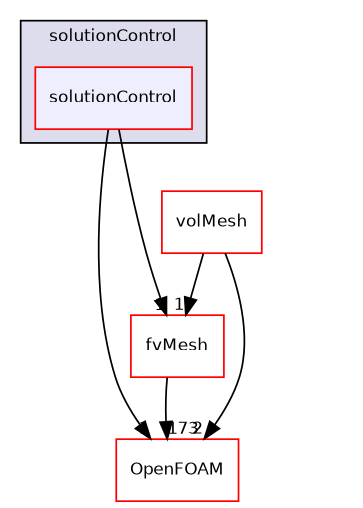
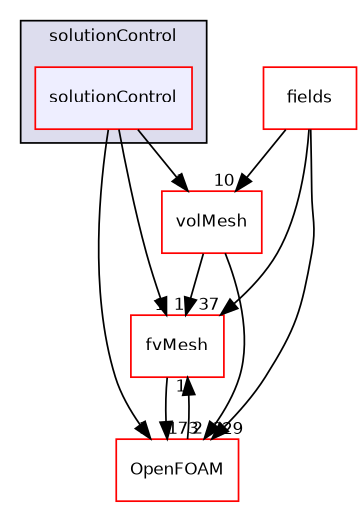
none -> (310, 98)
none -> (157, 154)
none -> (189, 417)
